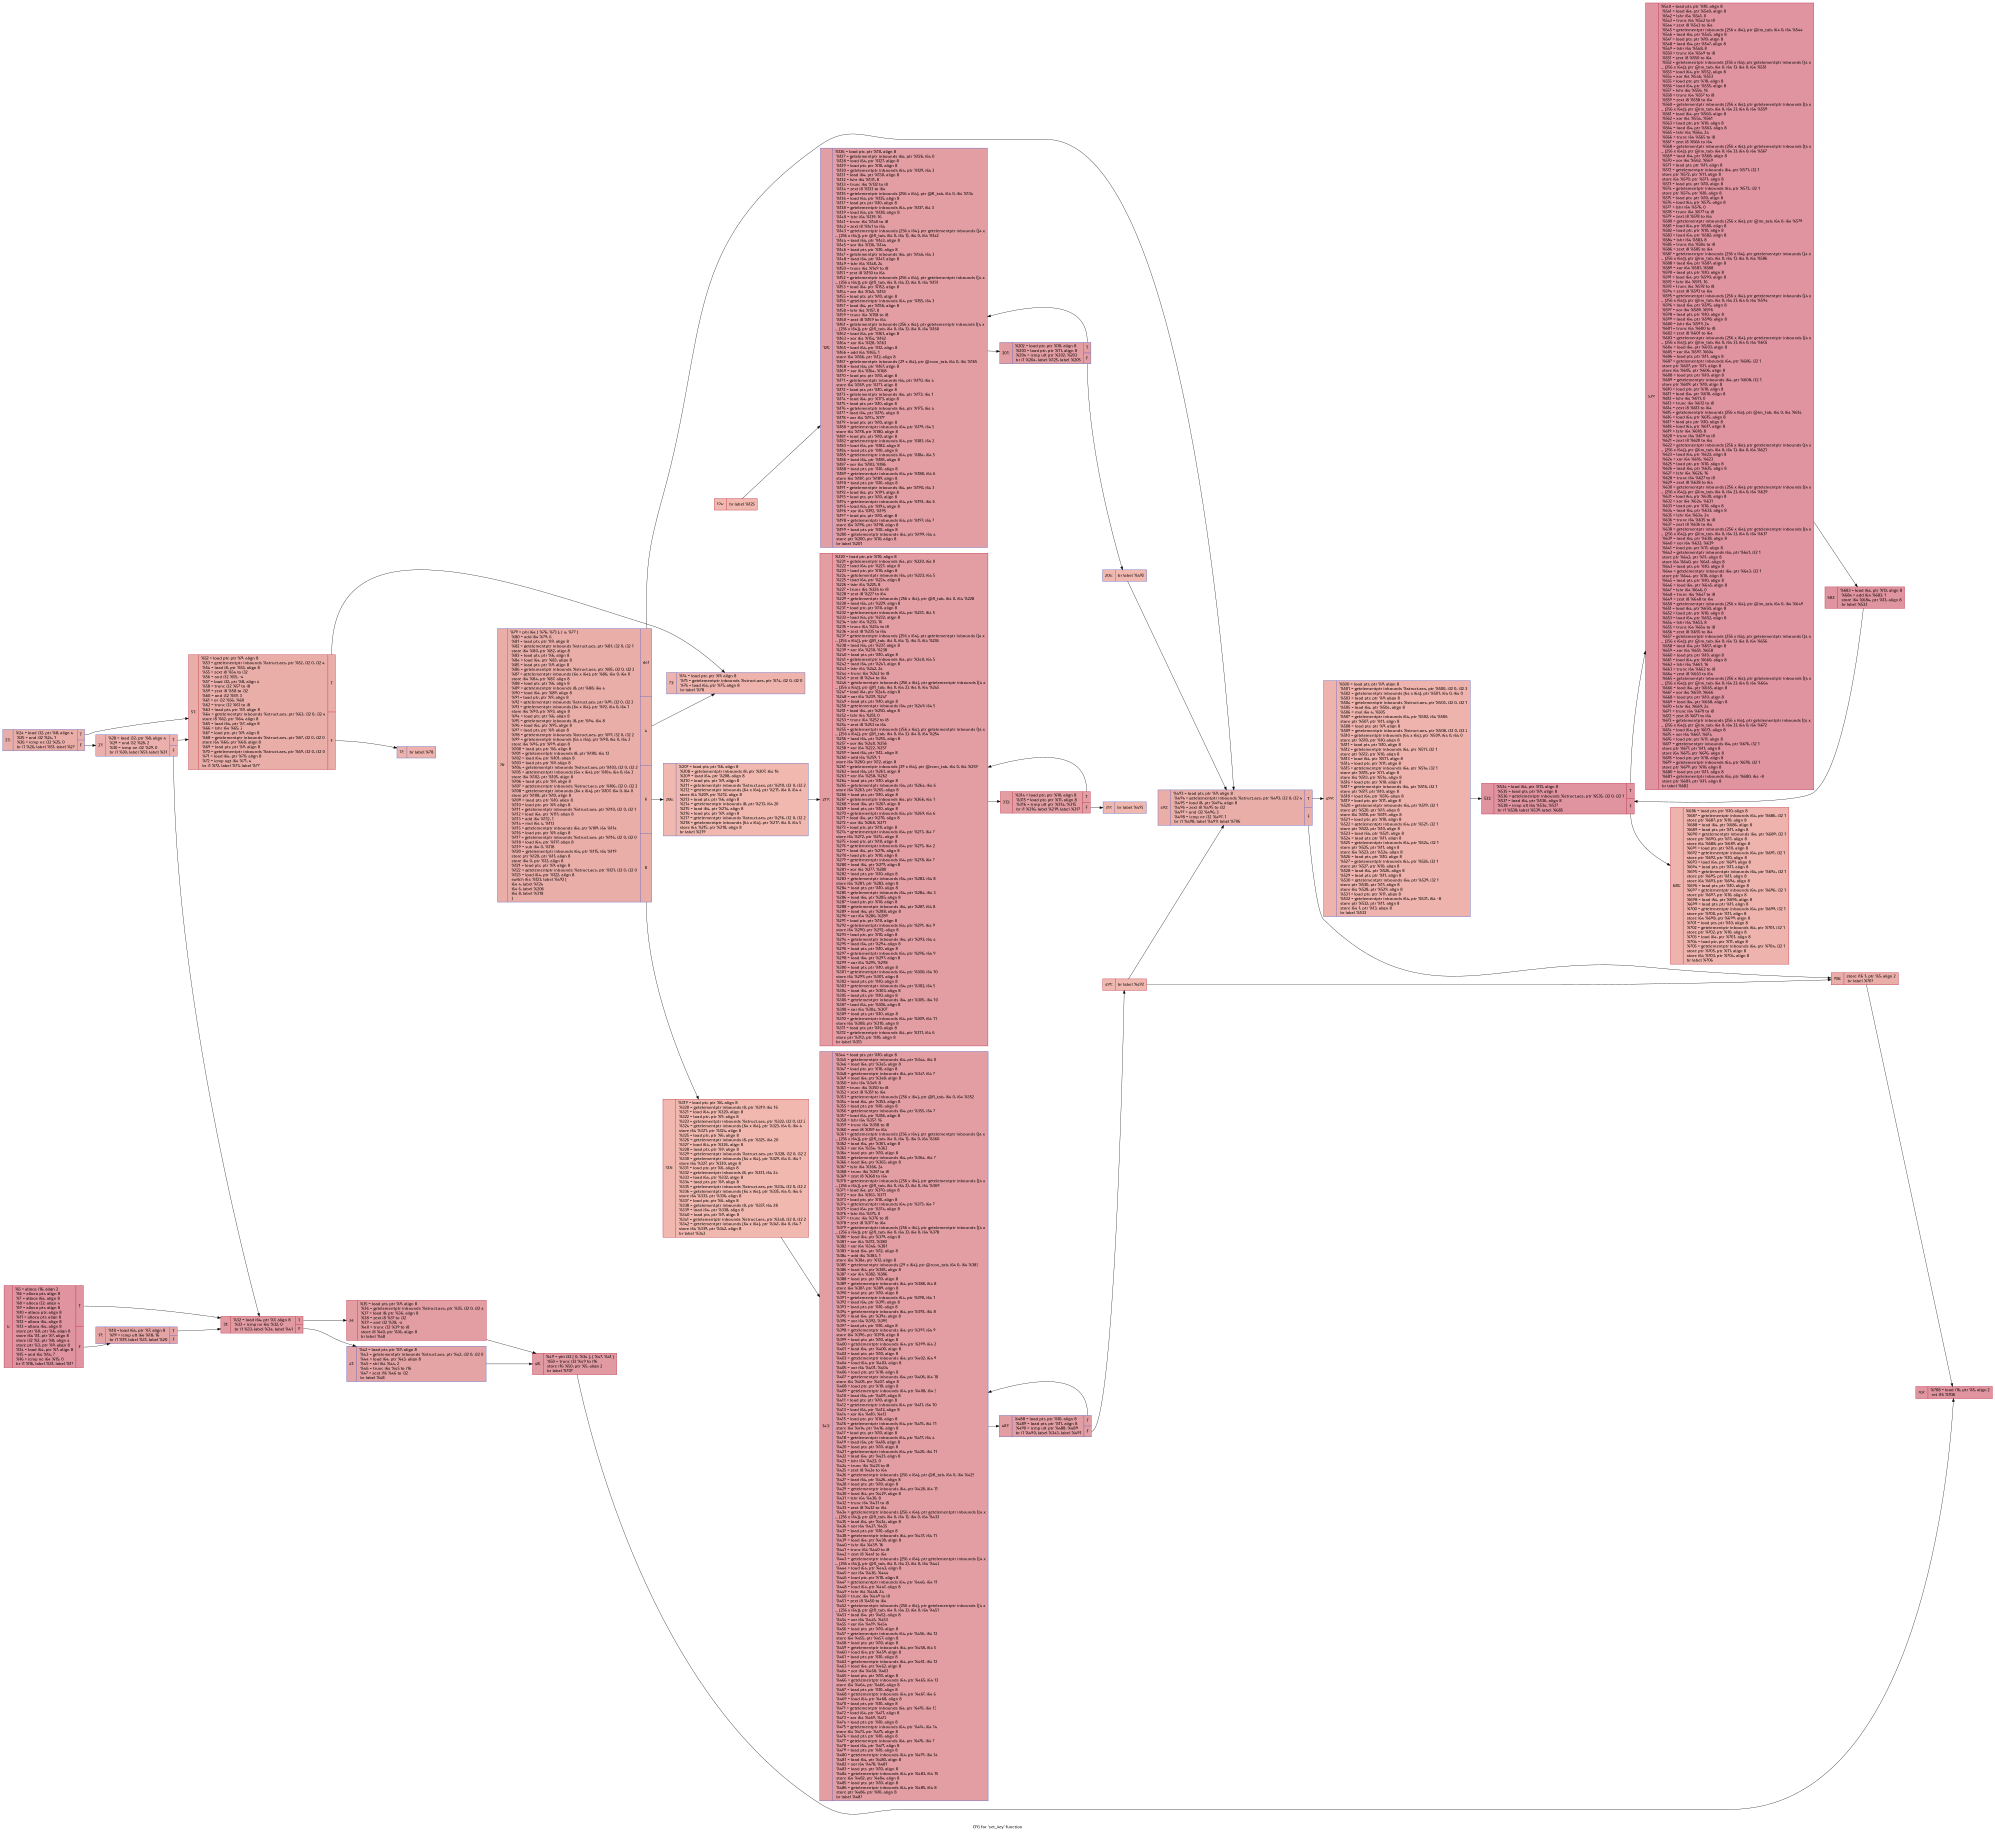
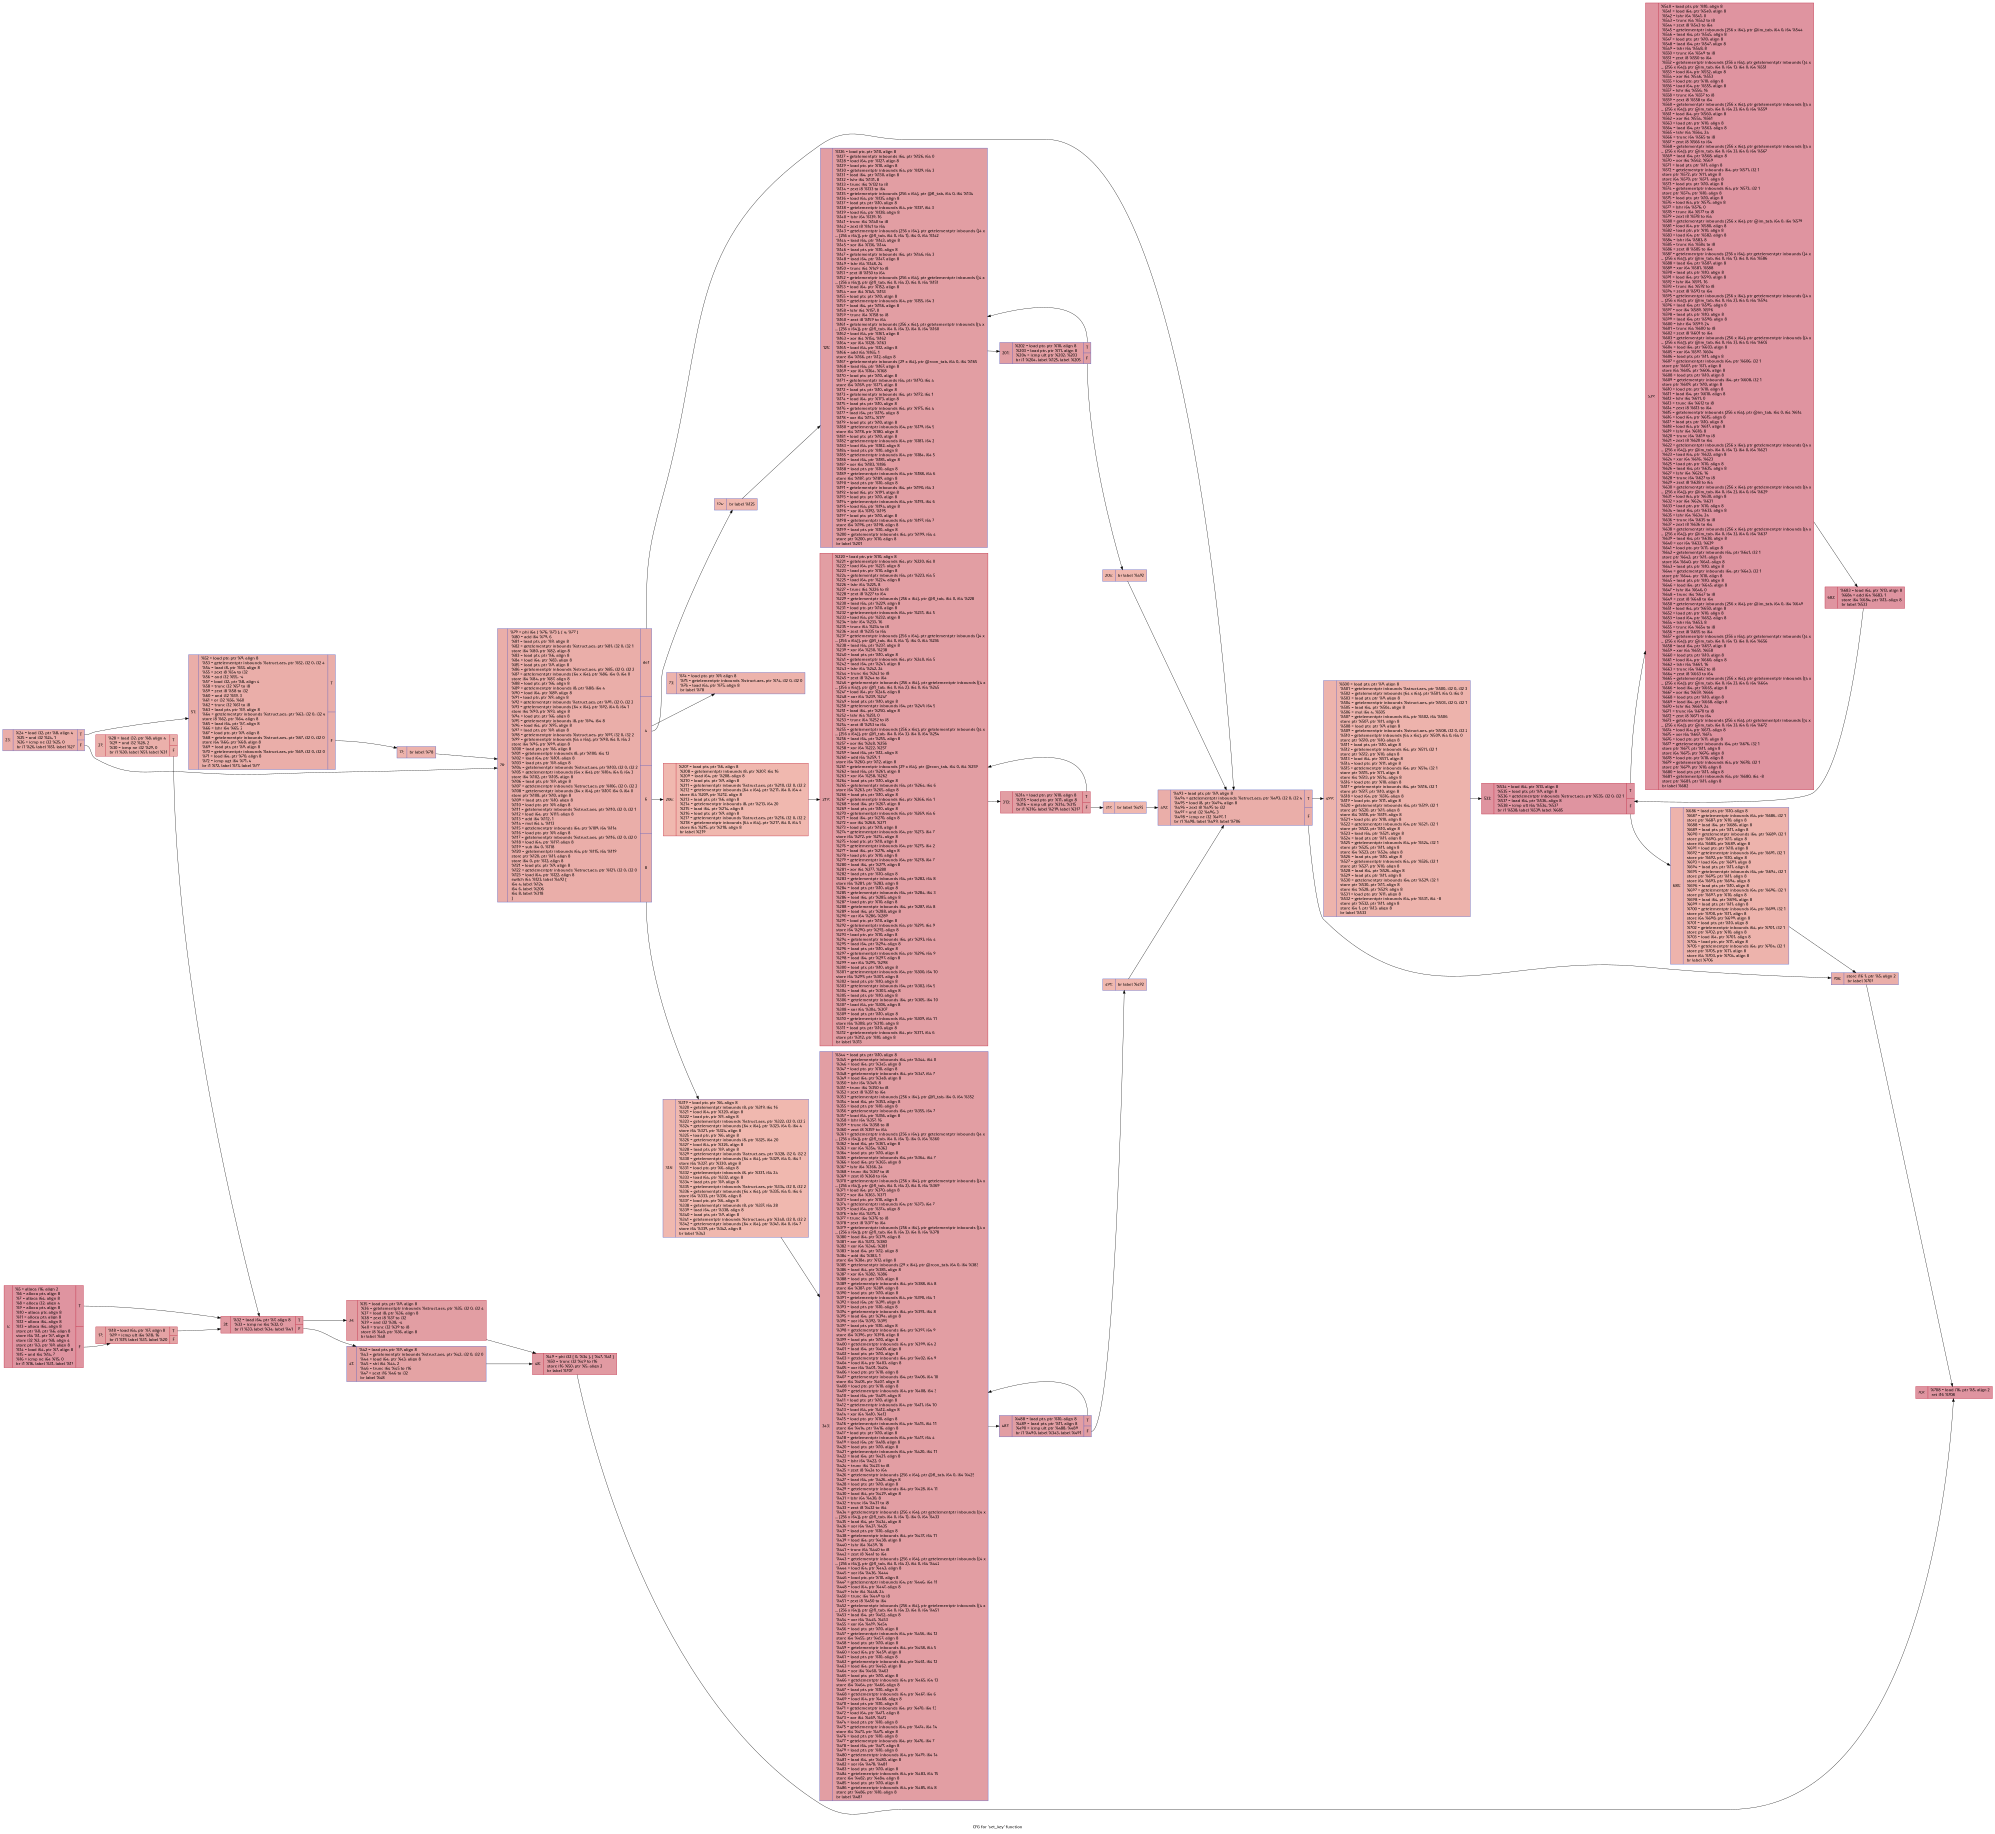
(736, 504) -> (736, 504)
(511, 584) -> none
none -> (681, 620)
(262, 712) -> (262, 712)
(181, 740) -> none
(89, 745) -> (285, 774)
(137, 745) -> (137, 745)
none -> (465, 756)
(736, 800) -> (736, 800)
none -> (1151, 808)
(1730, 886) -> (1730, 886)
(1865, 979) -> (1865, 979)
(1125, 985) -> (1125, 985)
(1487, 985) -> (1821, 949)
(736, 1168) -> (736, 1168)
(137, 1335) -> (137, 1335)
